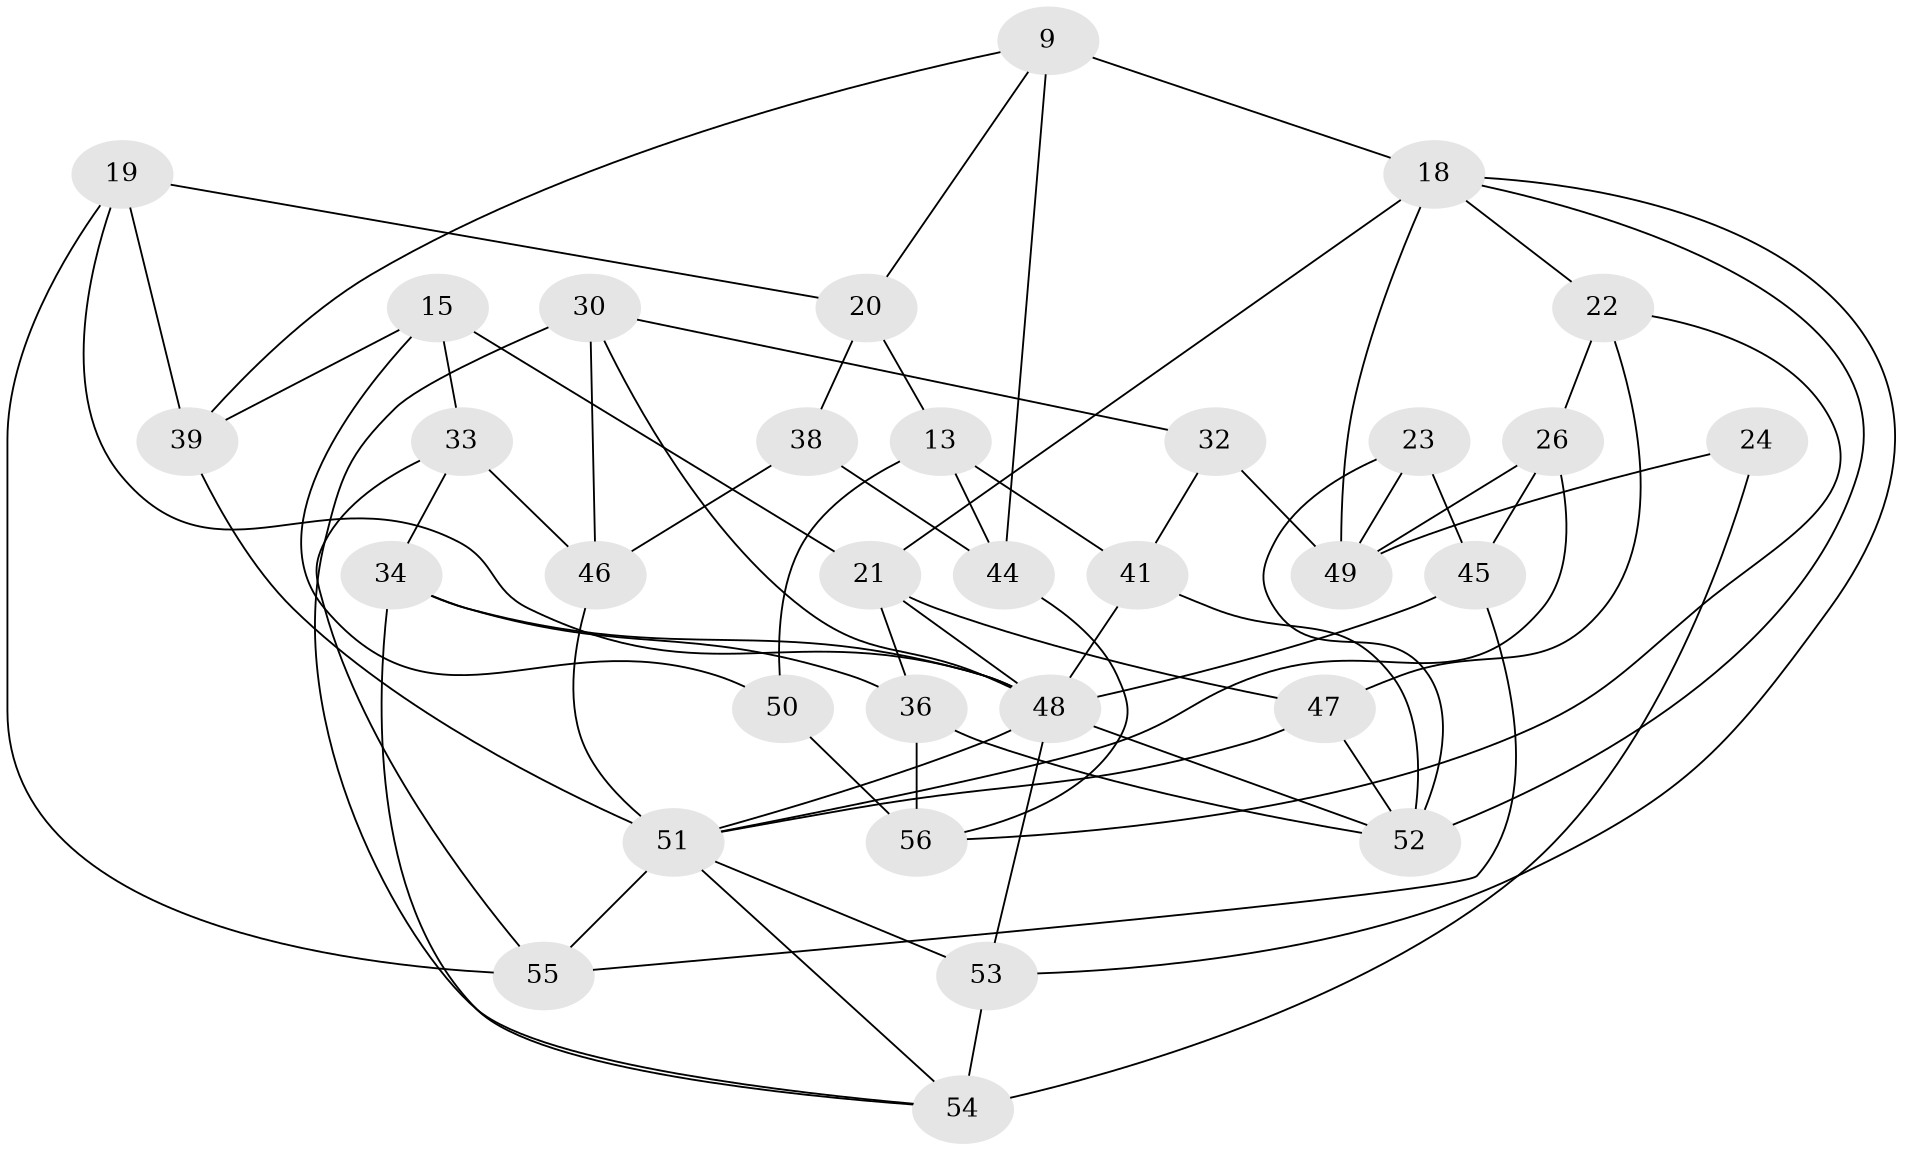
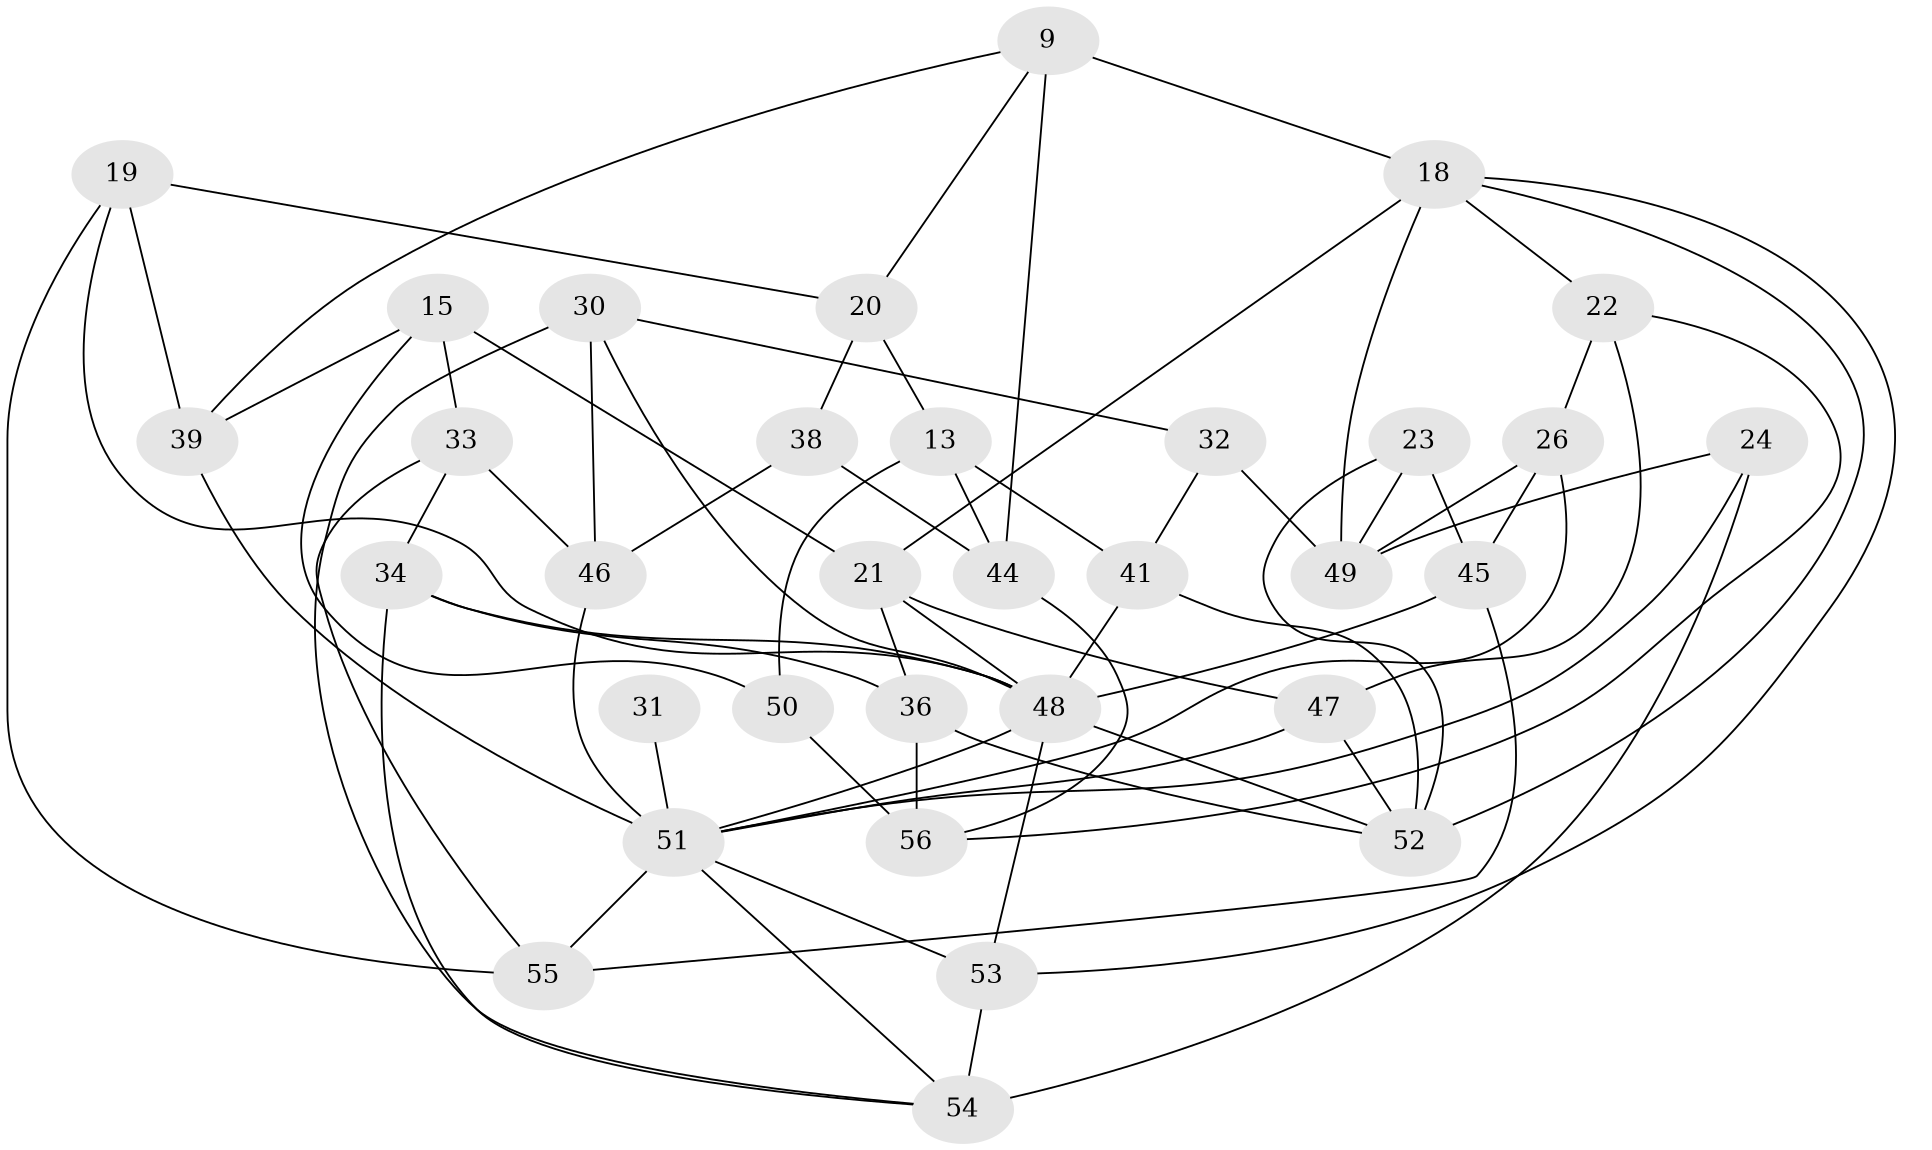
none -> (649, 709)
none -> (1285, 770)
